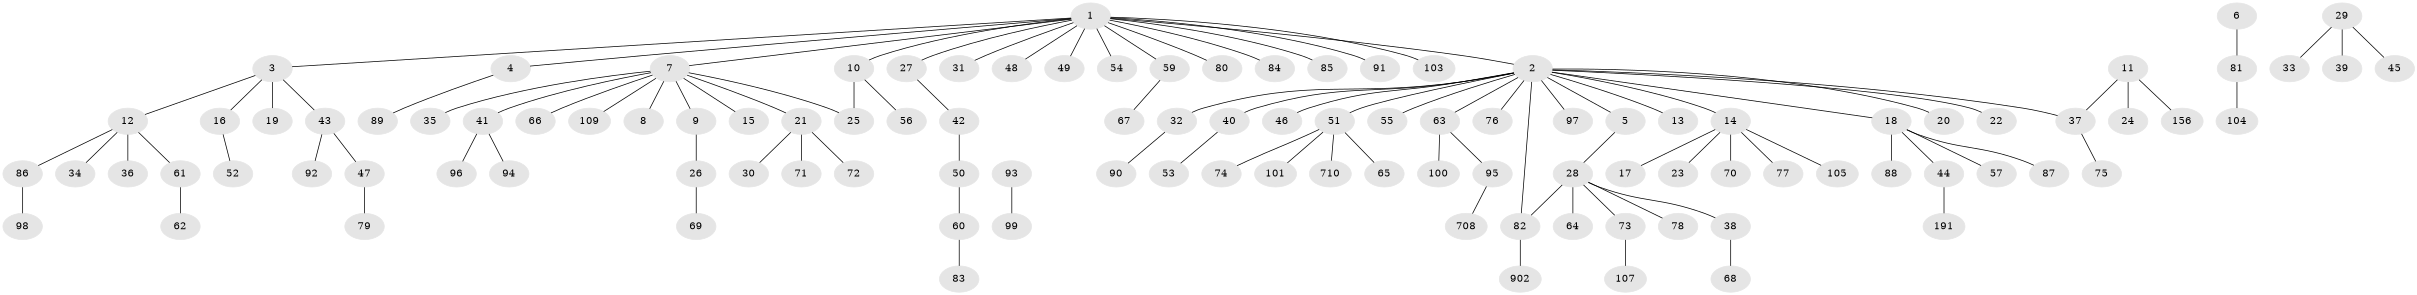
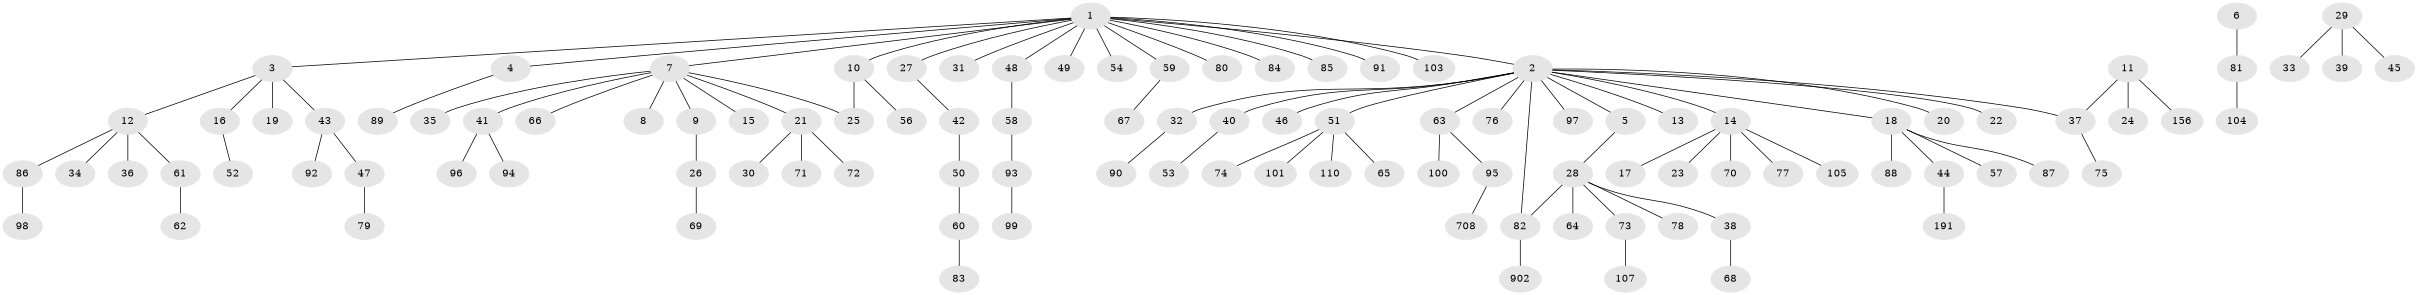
(590, 121) -> none
none -> (1012, 121)
(1387, 121) -> none
(1330, 174) -> (1330, 174)
